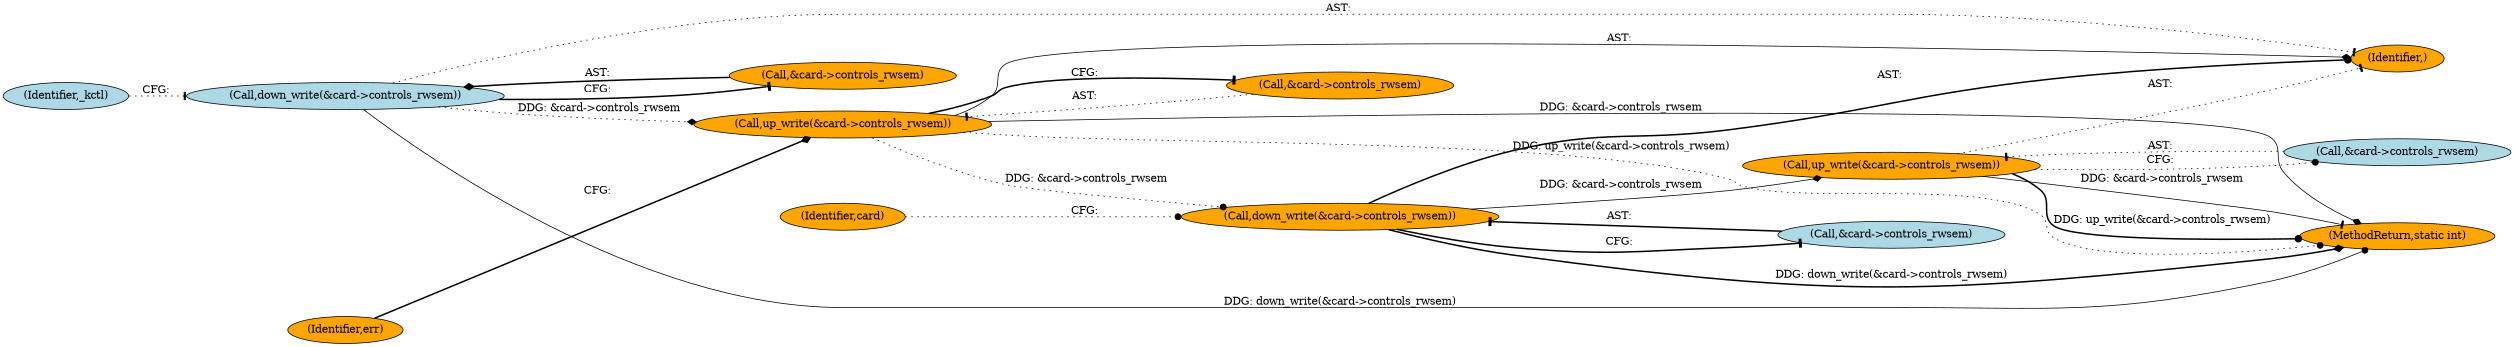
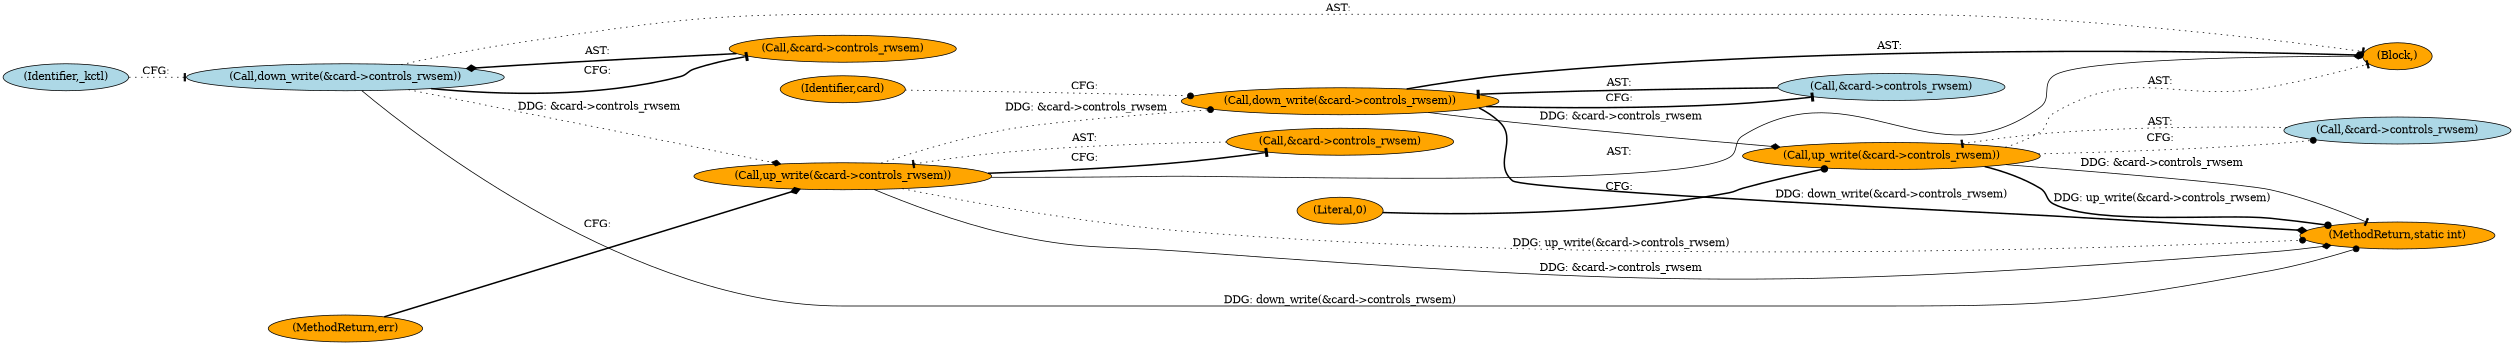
(2397, 58) -> (2397, 56)
none -> (1340, 211)
(345, 330) -> (345, 328)
